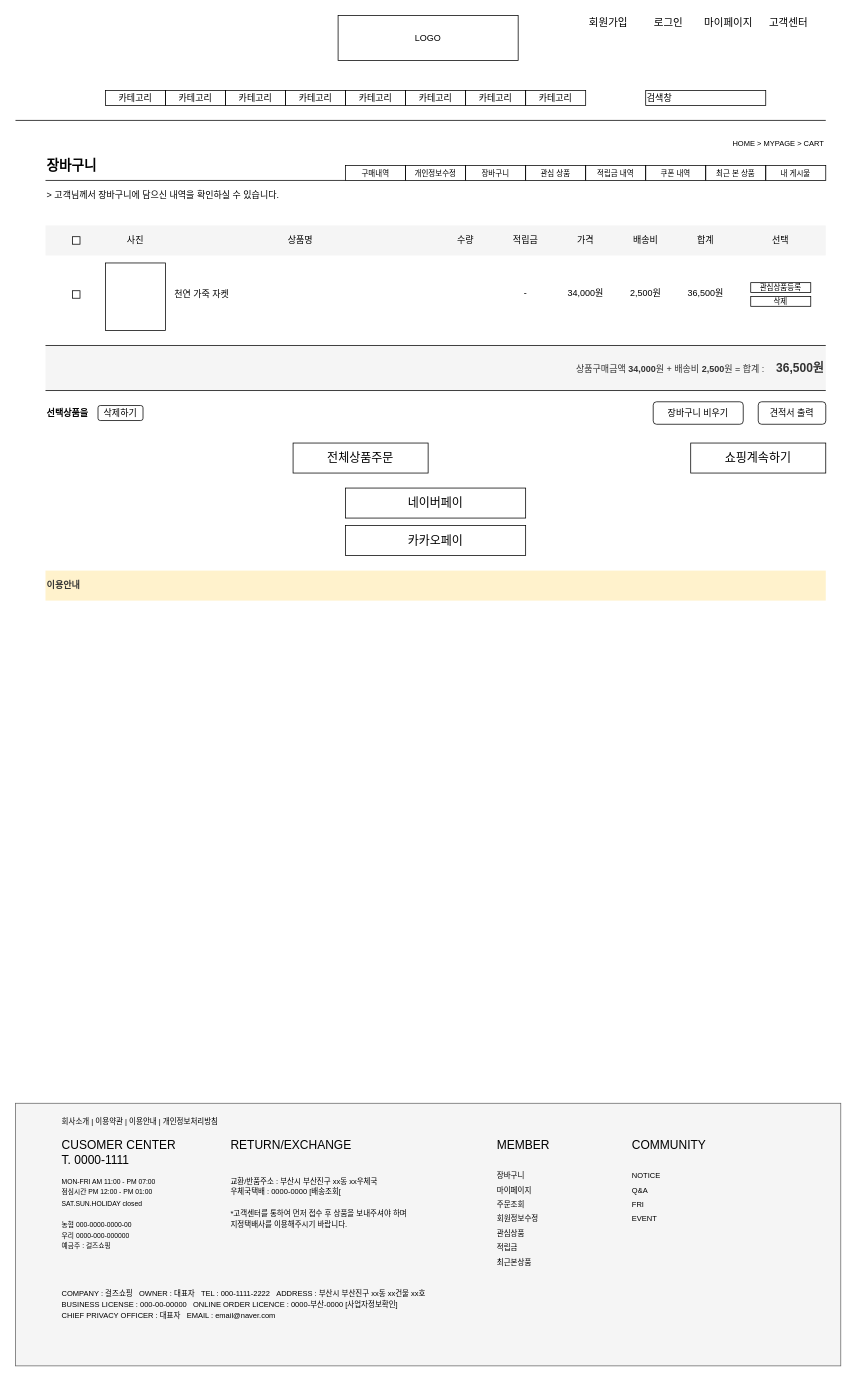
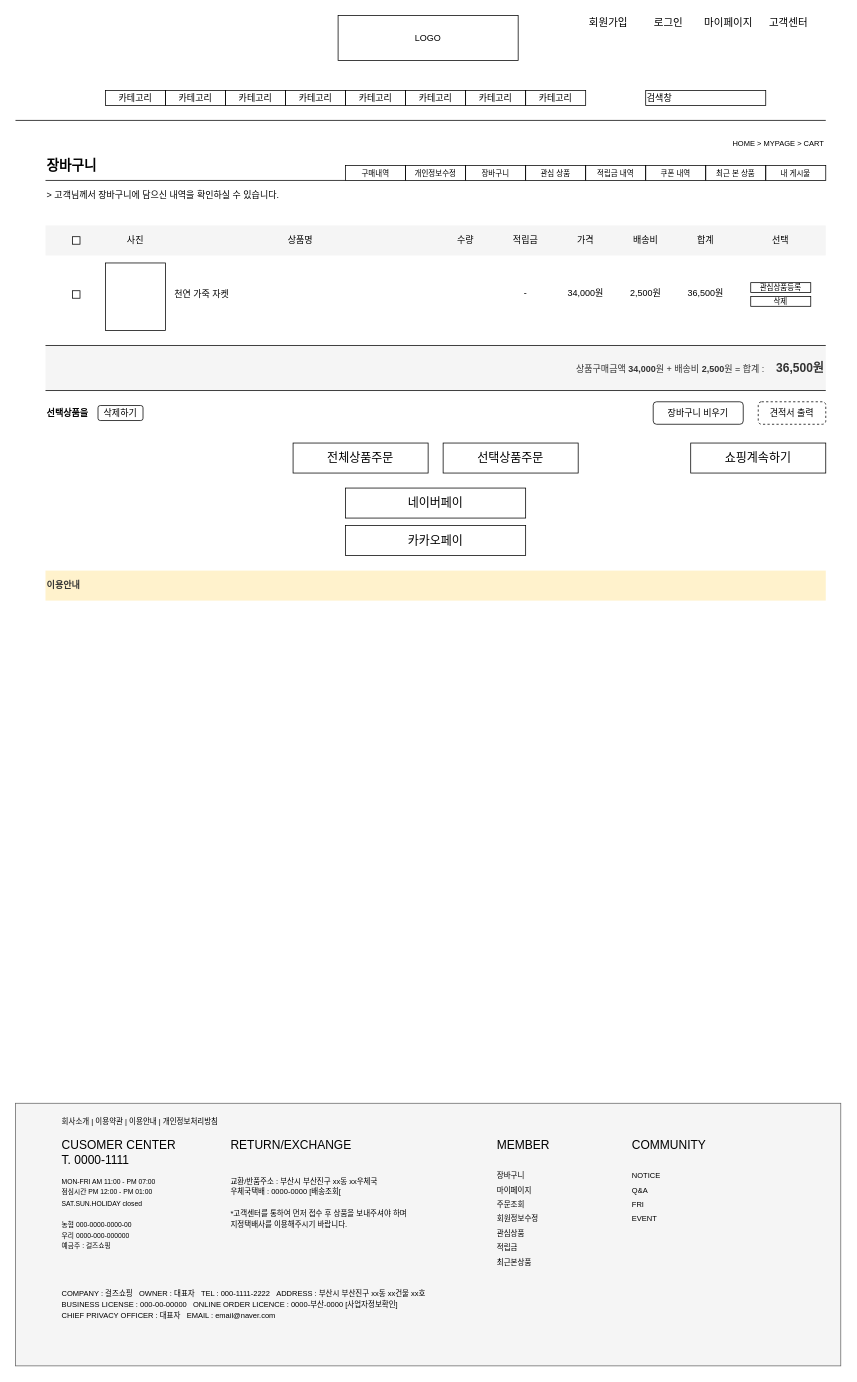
(792, 413) -> (792, 413)
none -> (510, 458)
